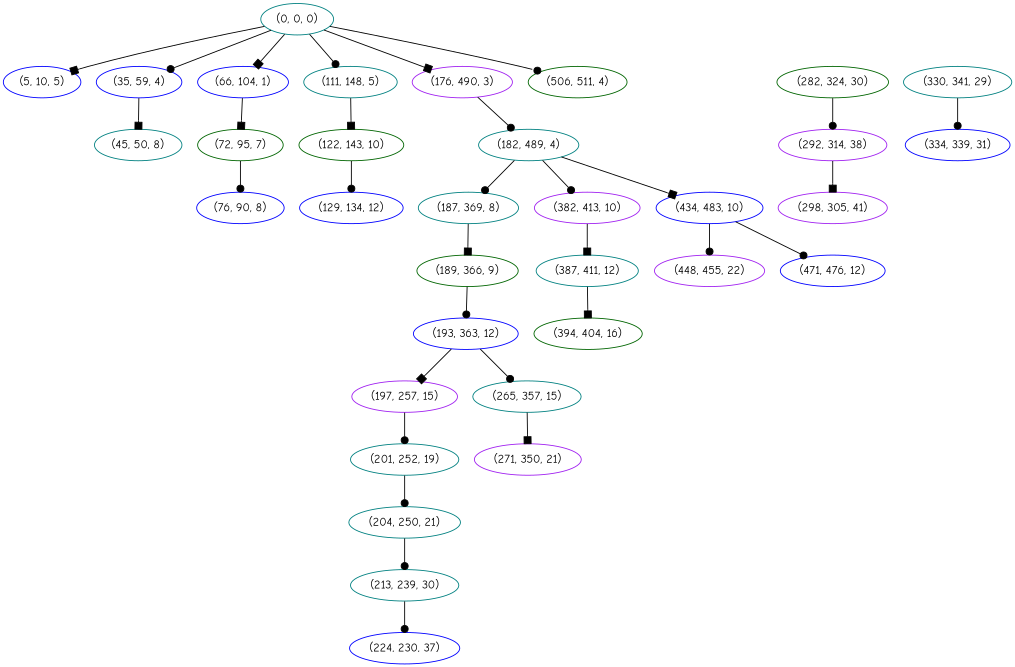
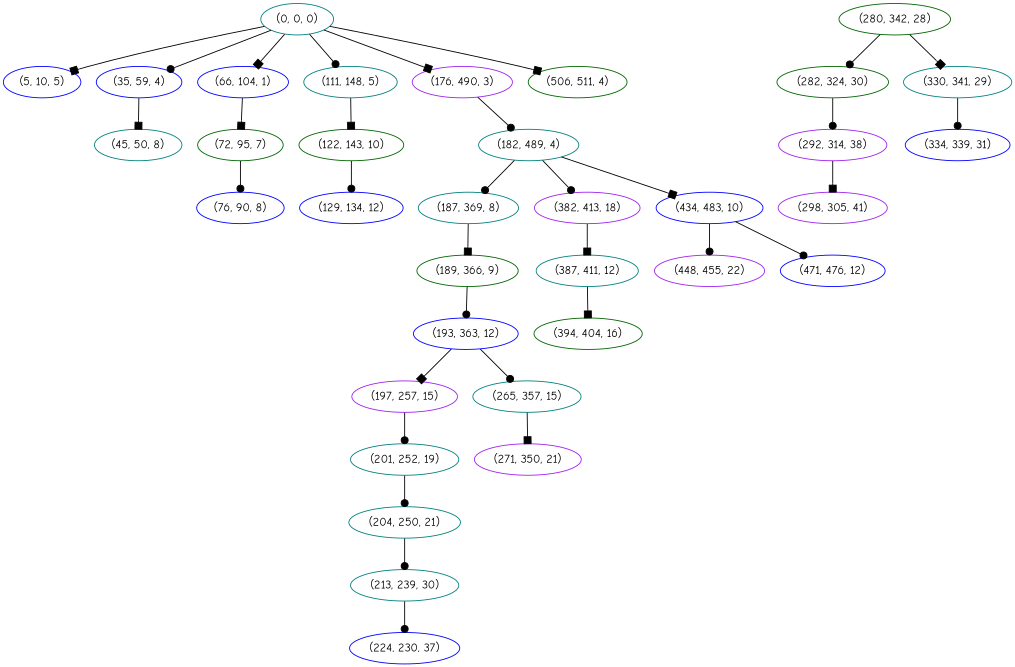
none -> (895, 19)
(431, 47) -> (431, 47)
(587, 208) -> (587, 208)
